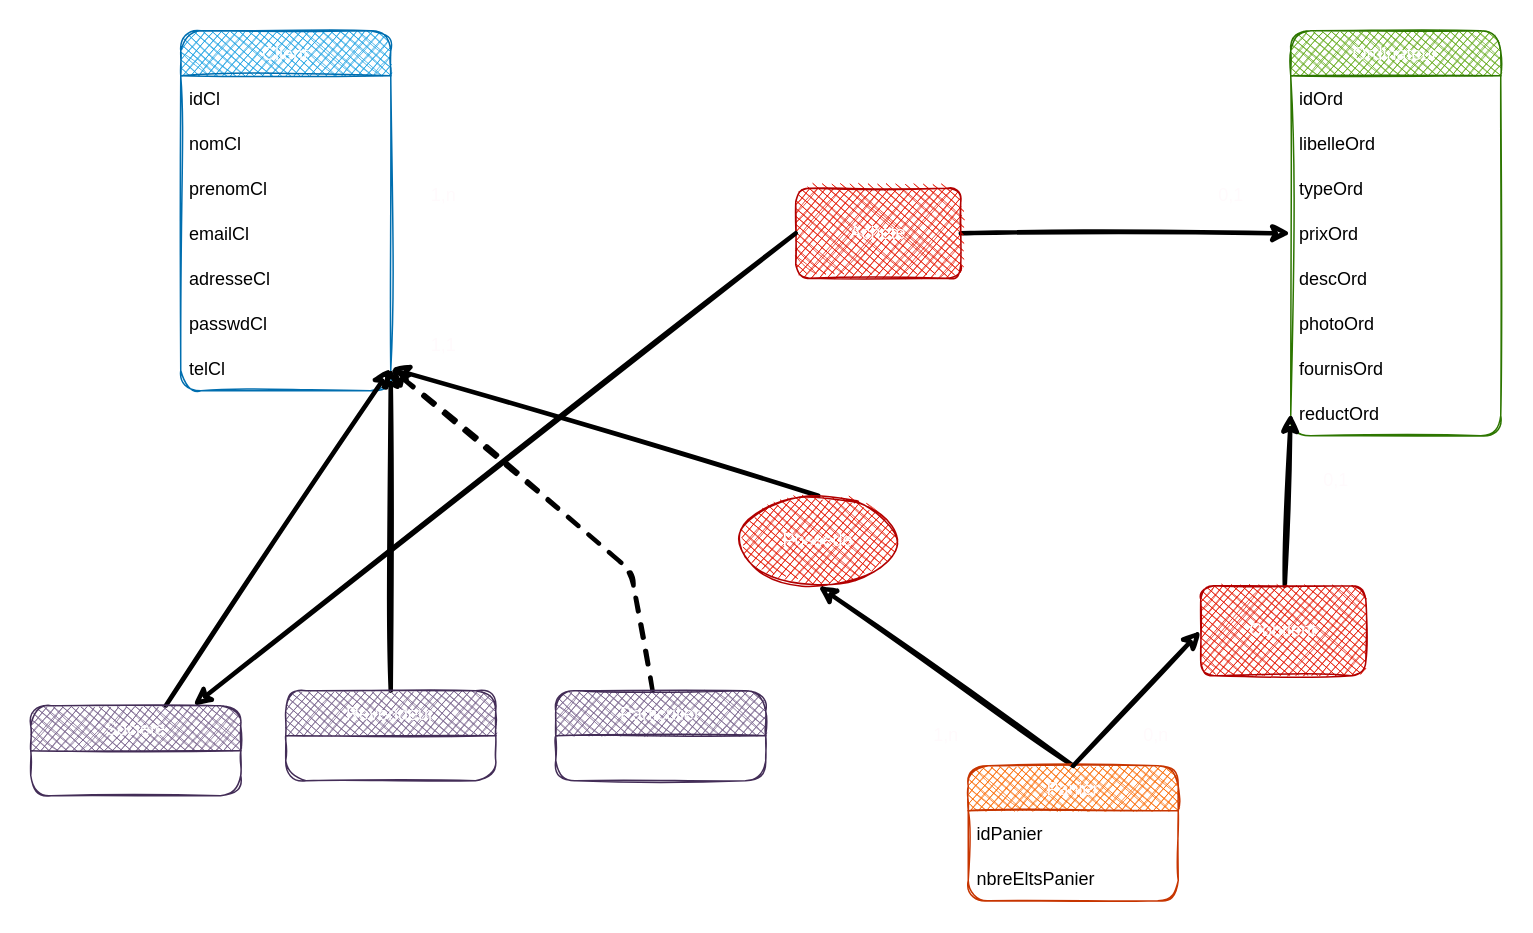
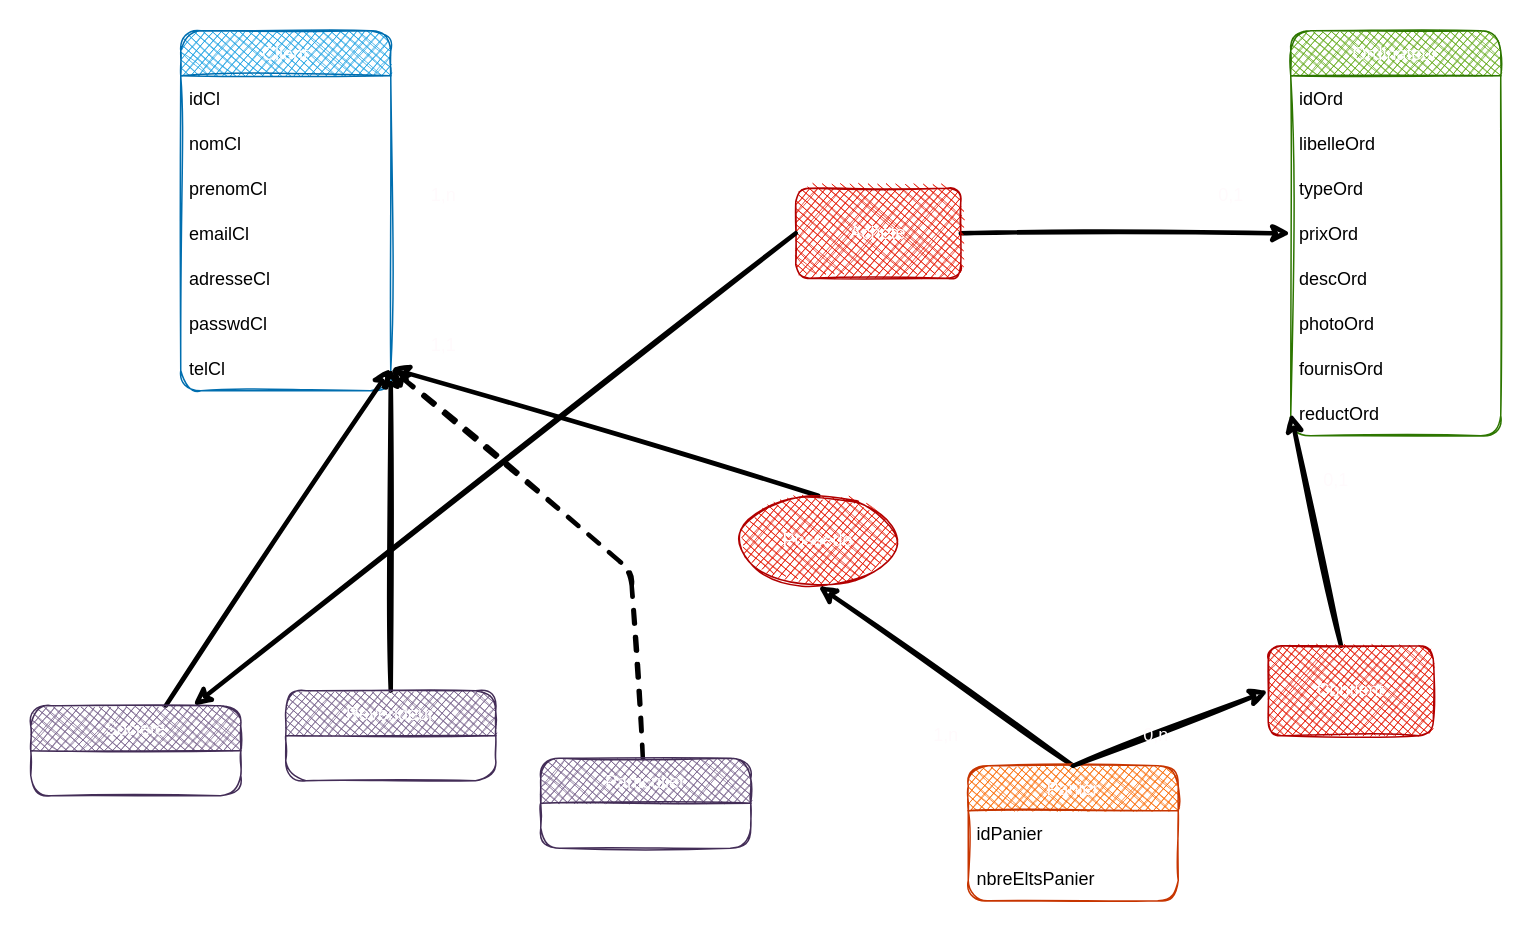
(1283, 631) -> (1351, 691)
(661, 736) -> (646, 803)
